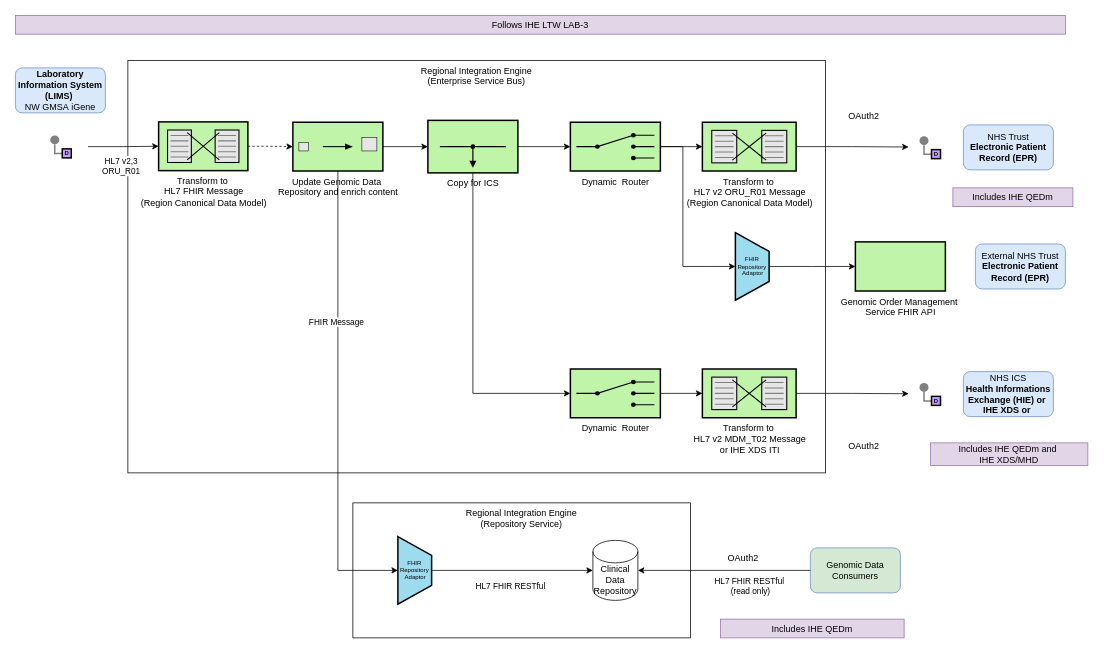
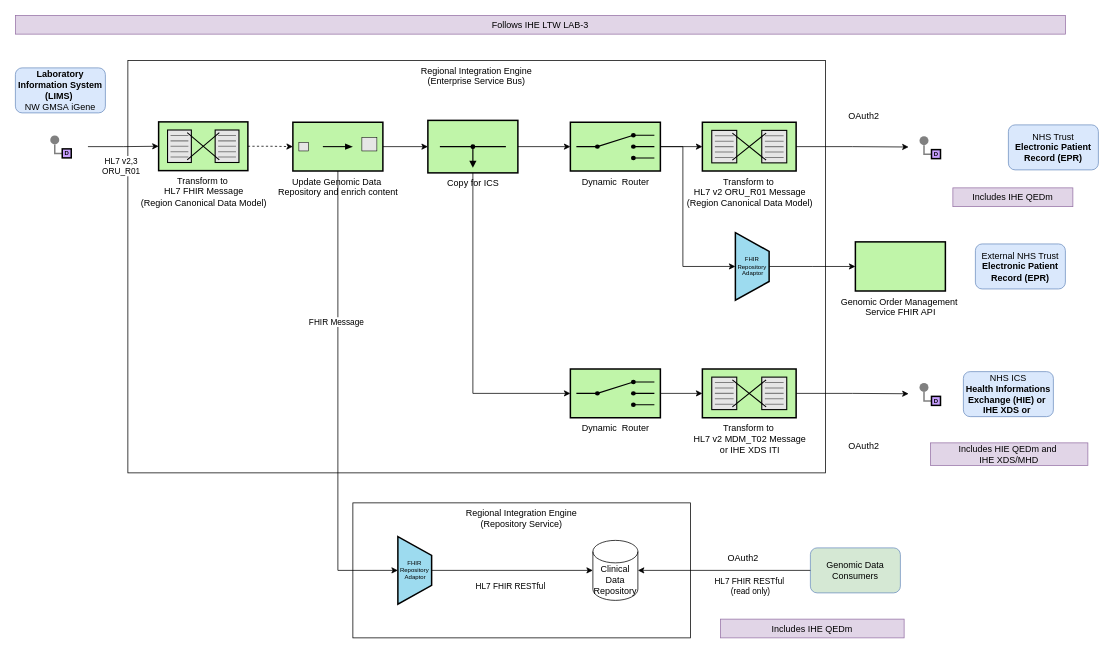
(1008, 147) -> (1053, 147)
(1009, 454) -> (1009, 454)
